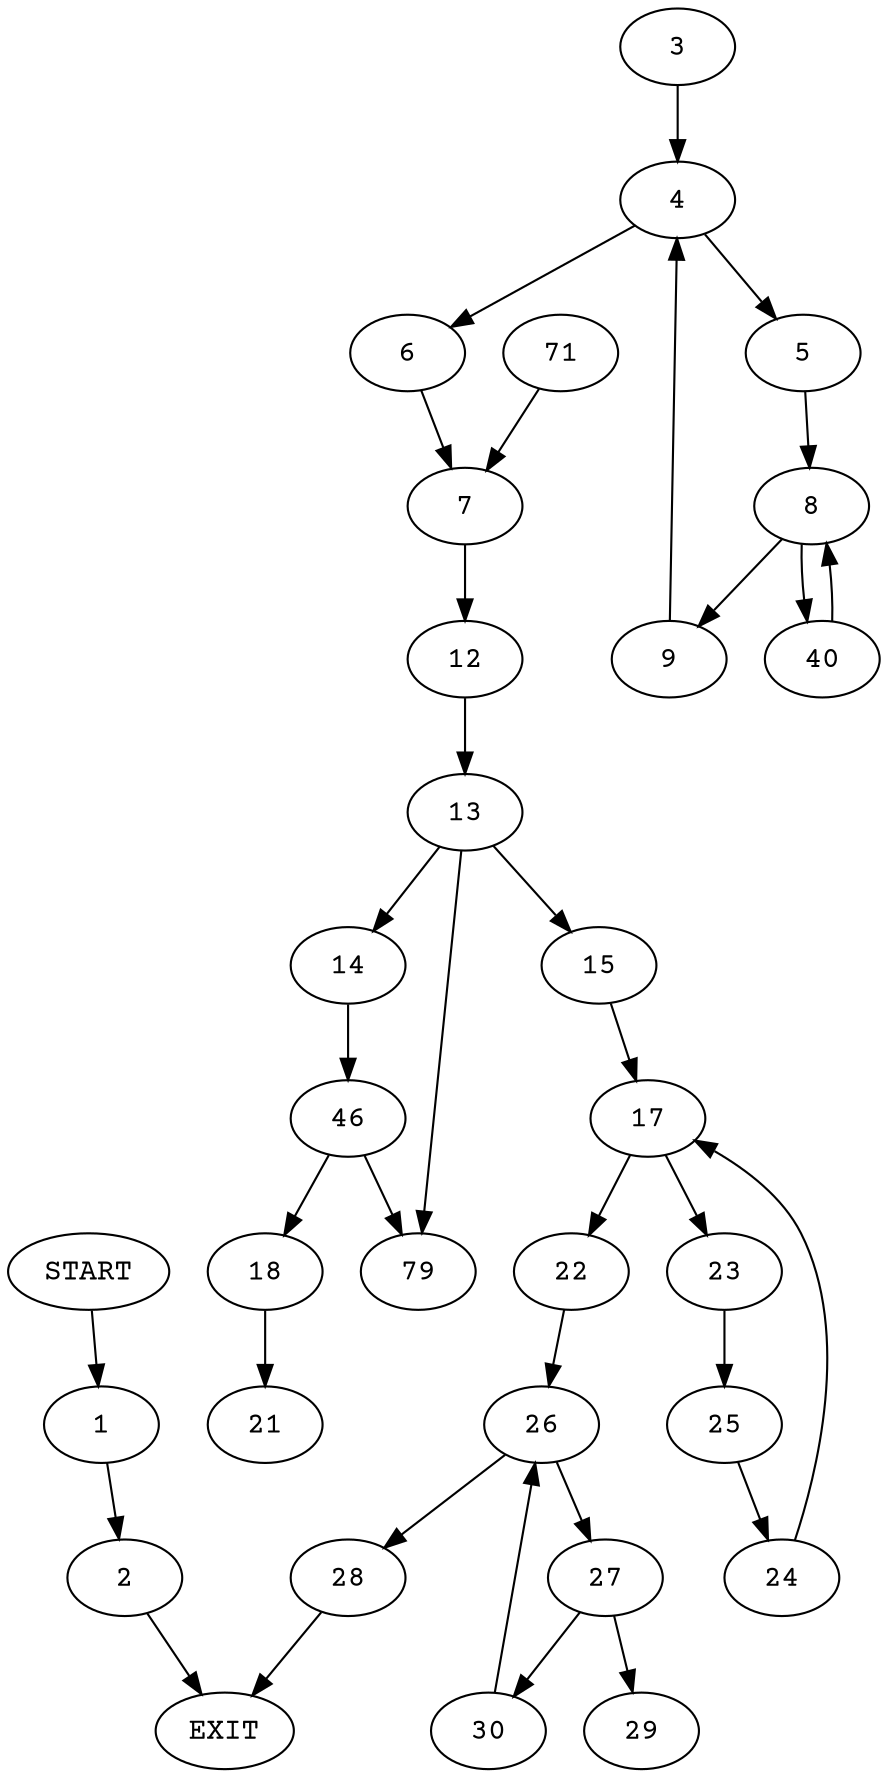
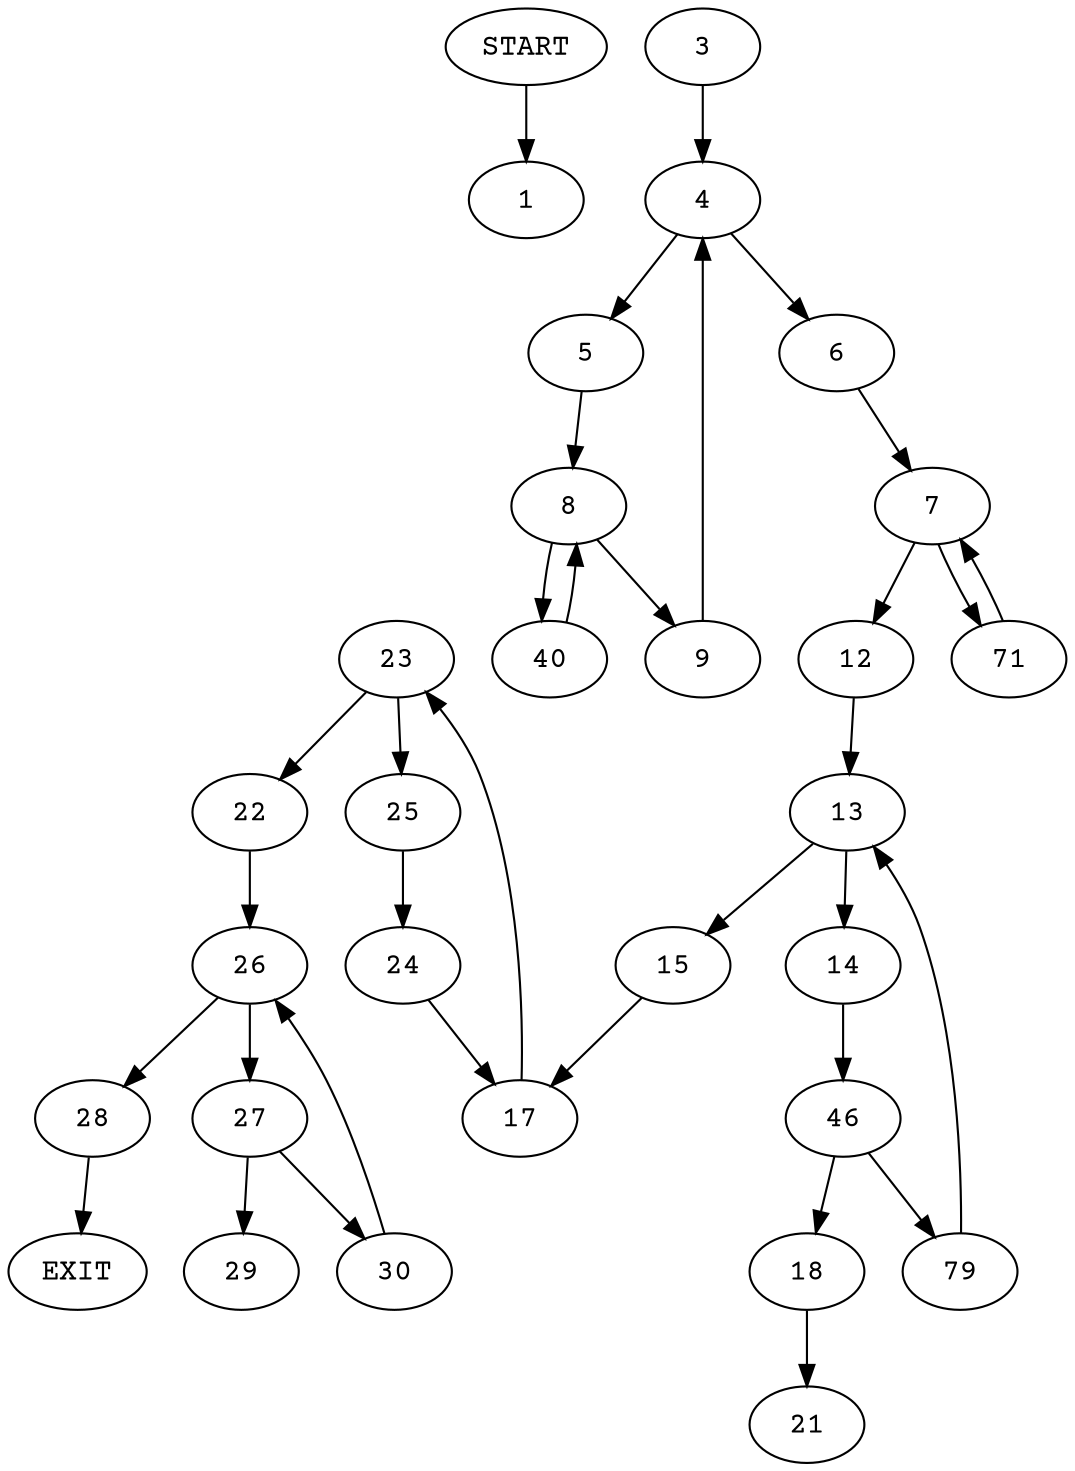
none -> (953, 576)
(443, 1031) -> (948, 1043)
(615, 1186) -> (331, 728)
(125, 1578) -> none
